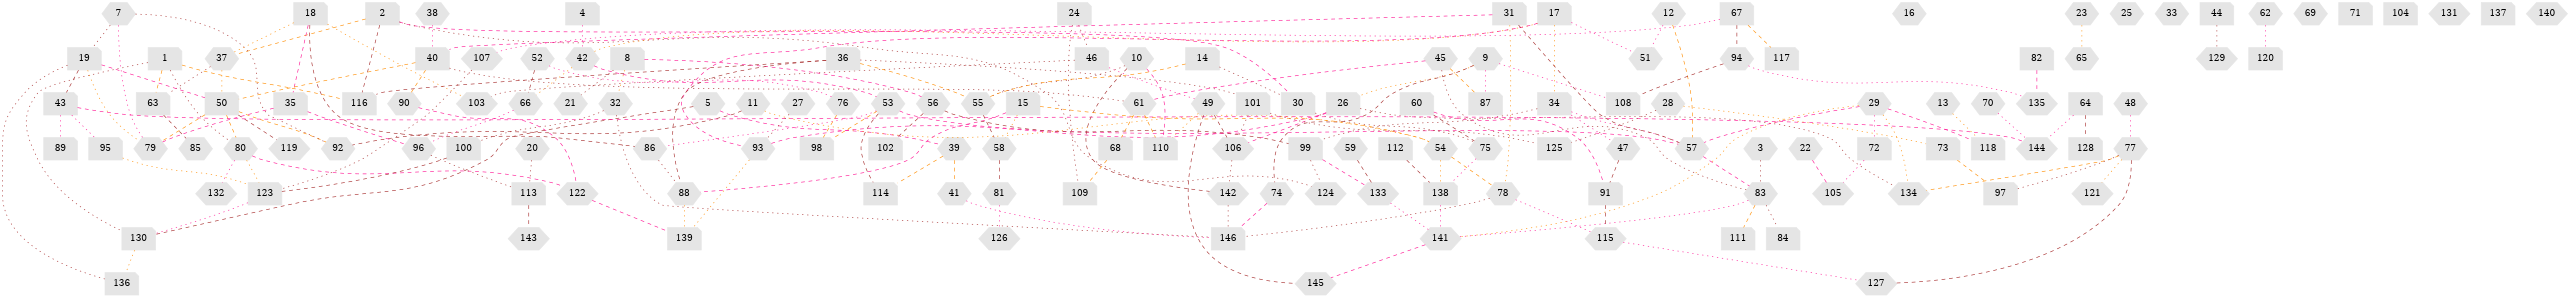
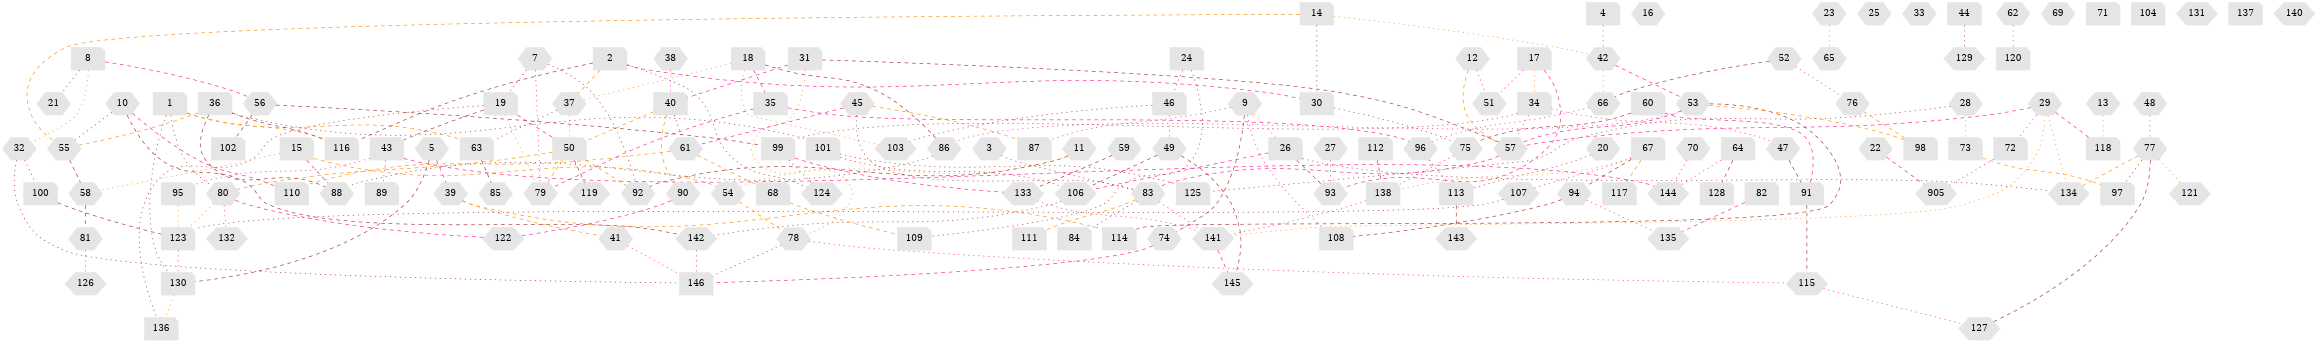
(1066, 36) -> (1462, 32)
(1185, 125) -> none
(1441, 171) -> (1516, 175)
(1833, 194) -> (1936, 194)
(684, 239) -> none
